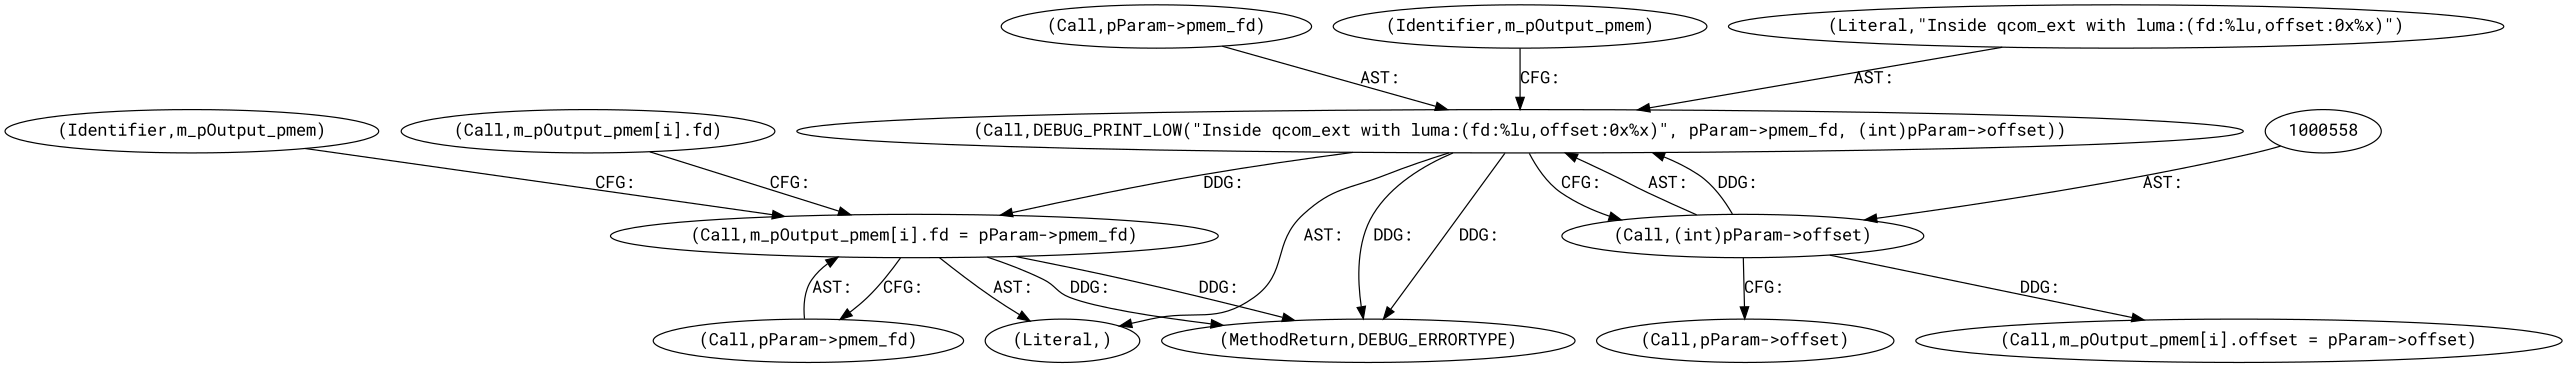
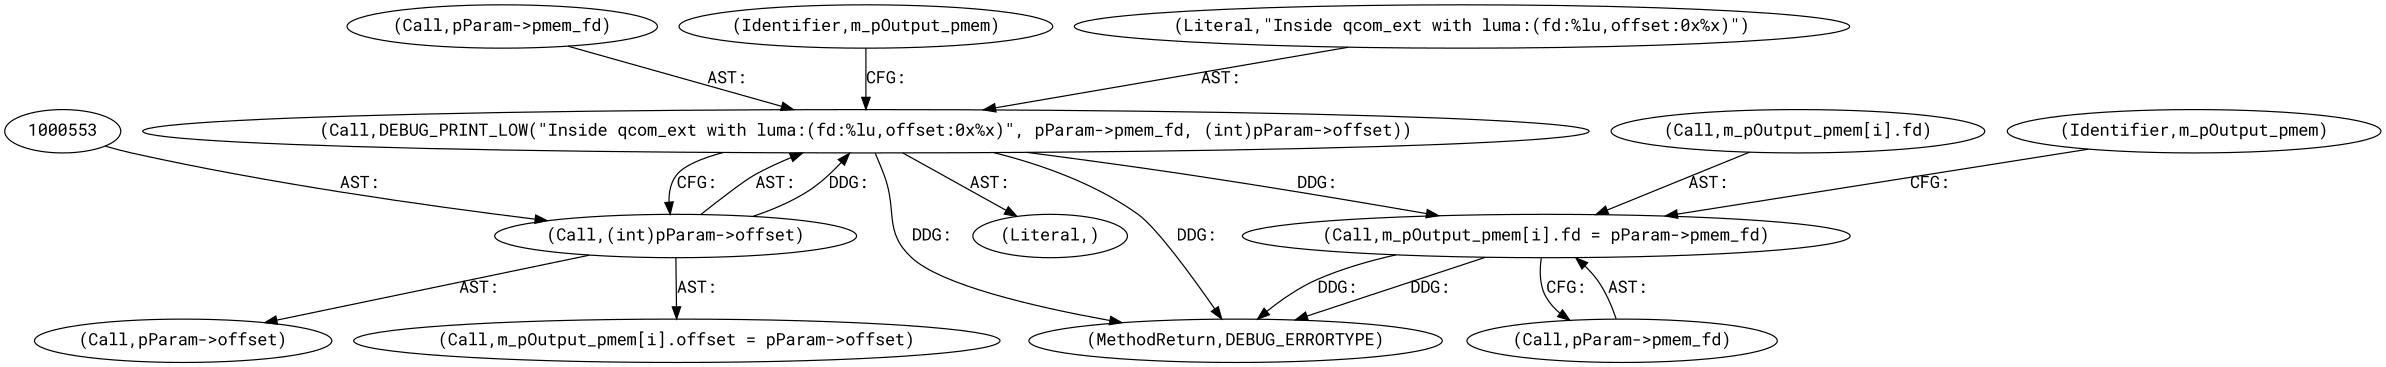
(2323, 131) -> (63, 131)
(795, 184) -> (1714, 184)
(979, 288) -> none
(1769, 288) -> (484, 288)
(2045, 288) -> (702, 288)
